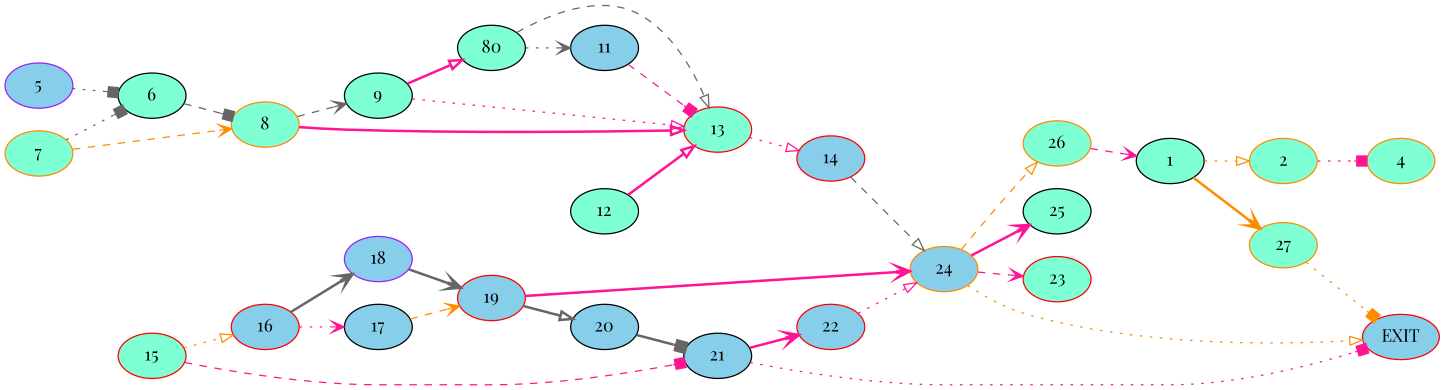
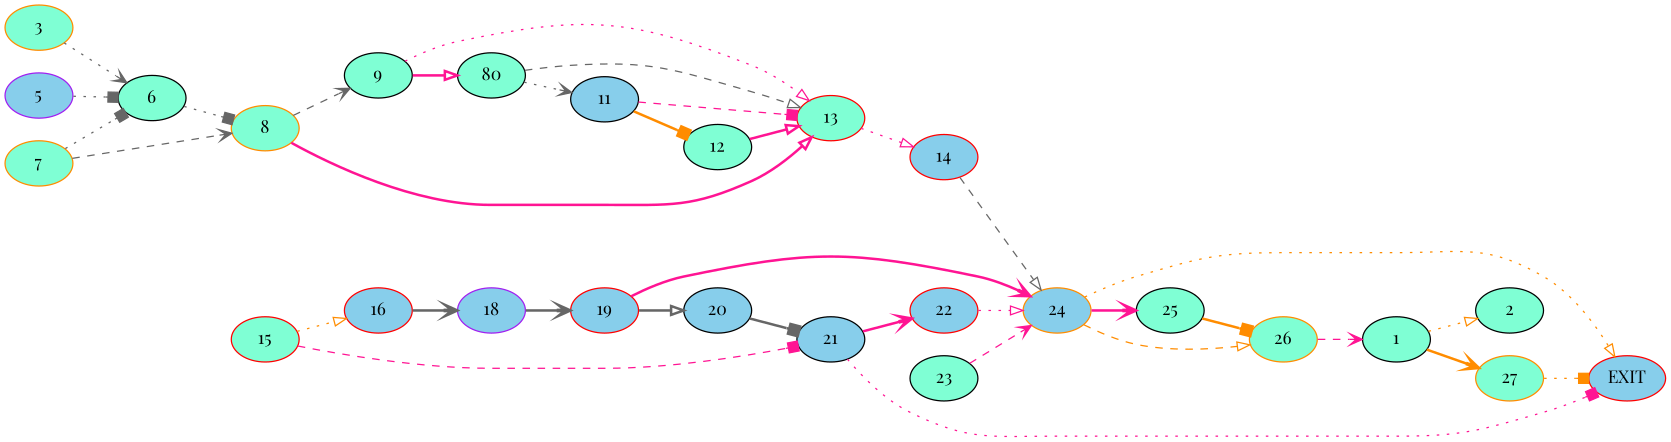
none -> (39, 28)
(203, 109) -> (203, 111)
none -> (655, 121)
(146, 140) -> (146, 147)
(1283, 161) -> (1510, 310)
(1401, 161) -> none
(994, 274) -> (995, 348)
(1057, 279) -> (944, 378)
none -> (1221, 323)
(378, 327) -> none
